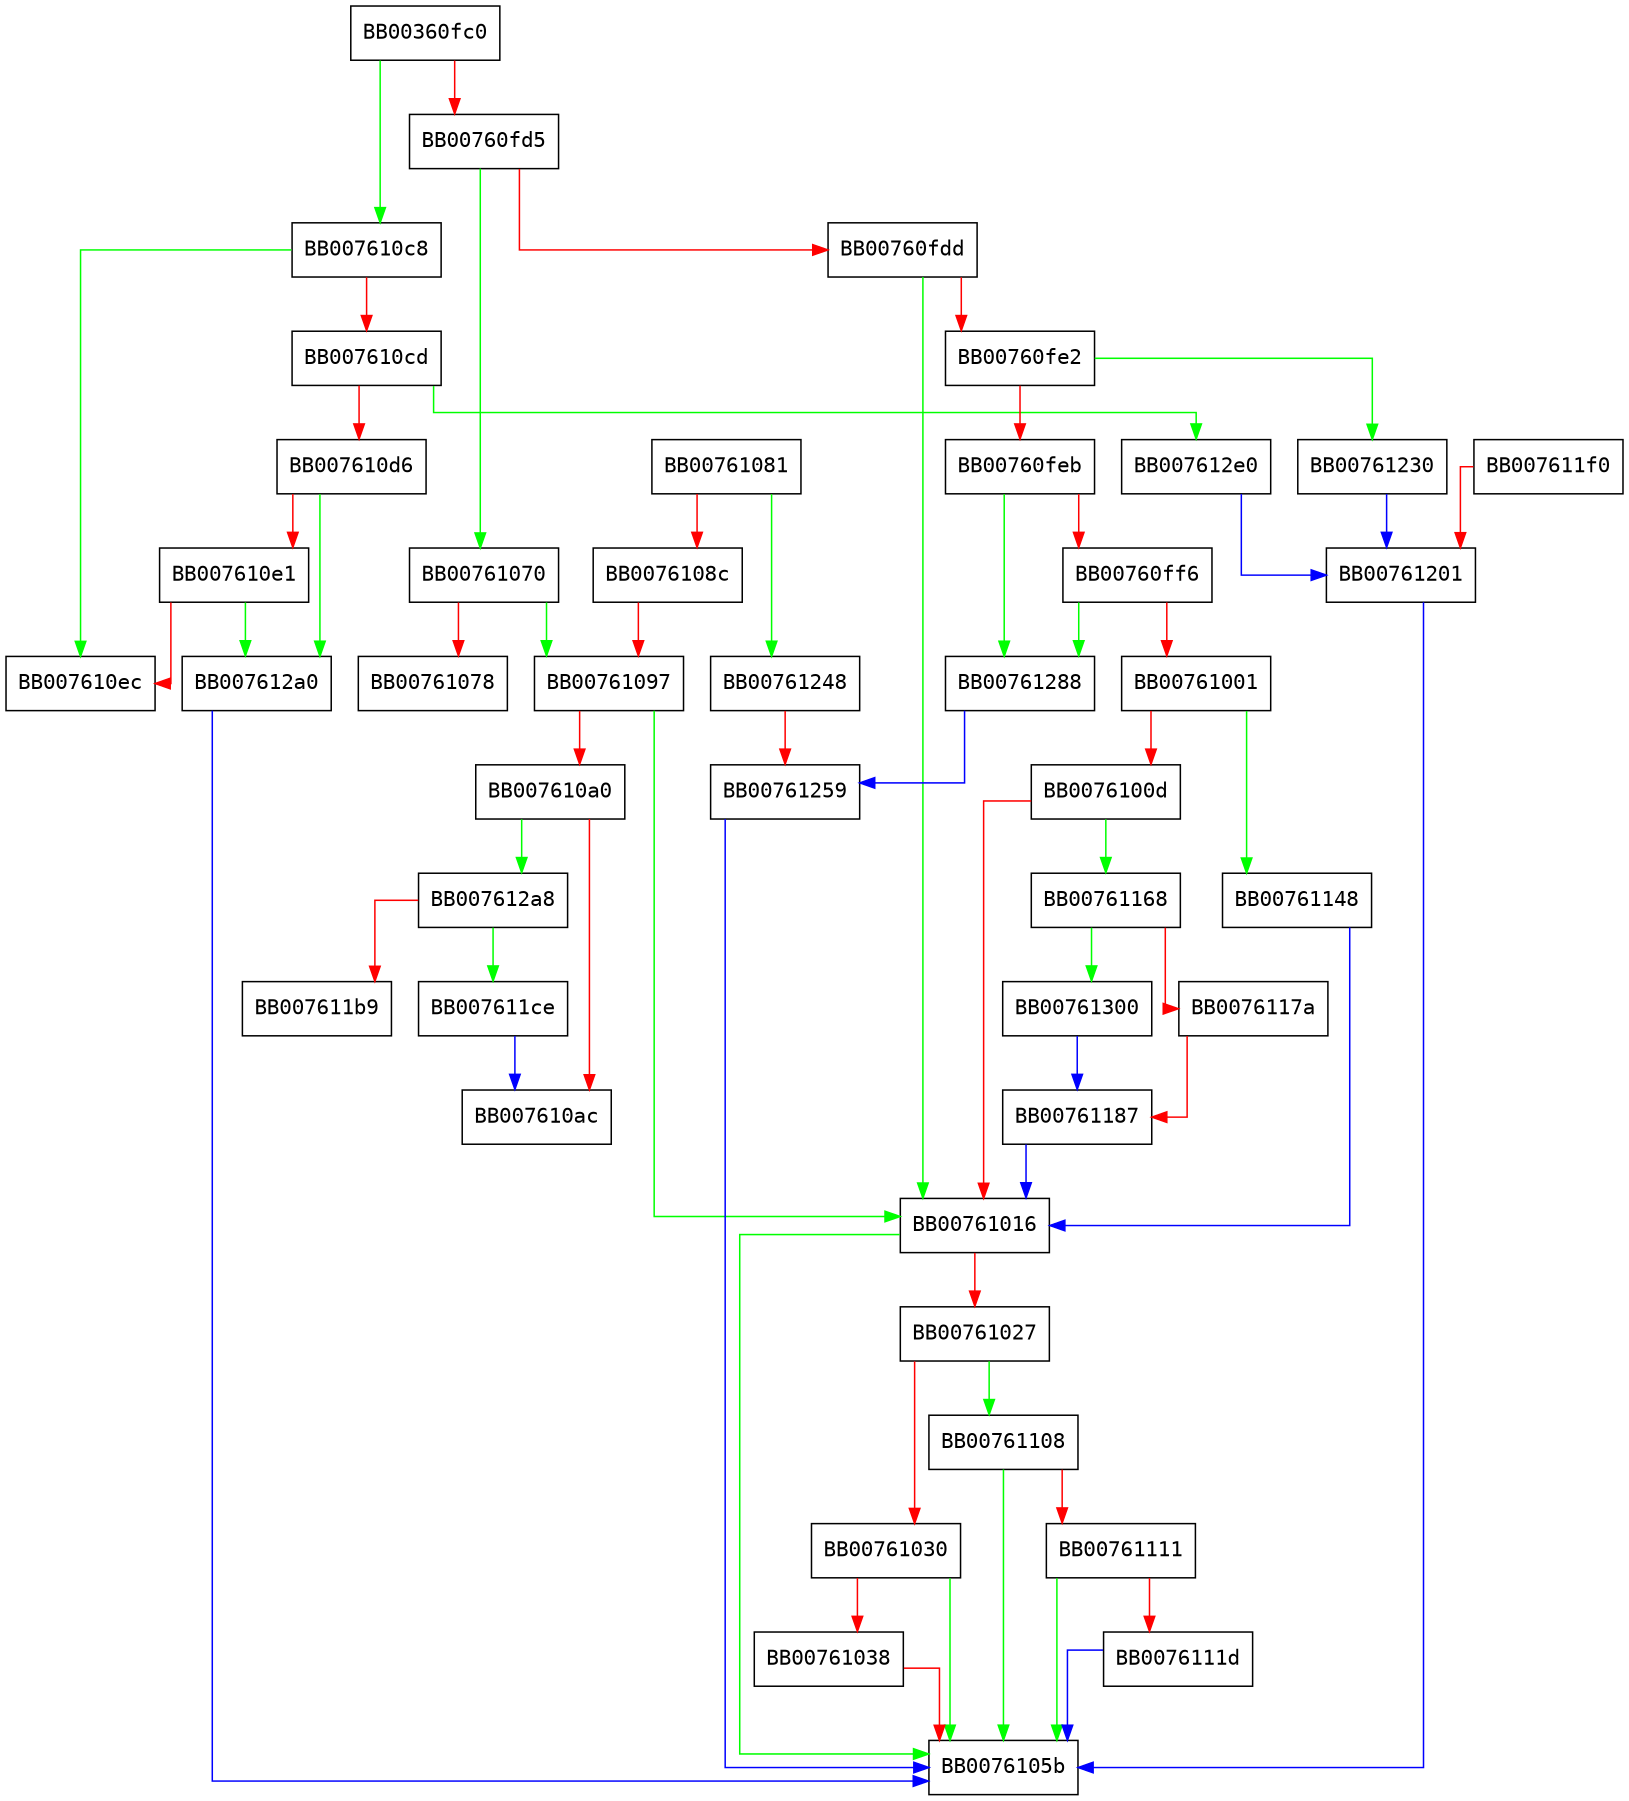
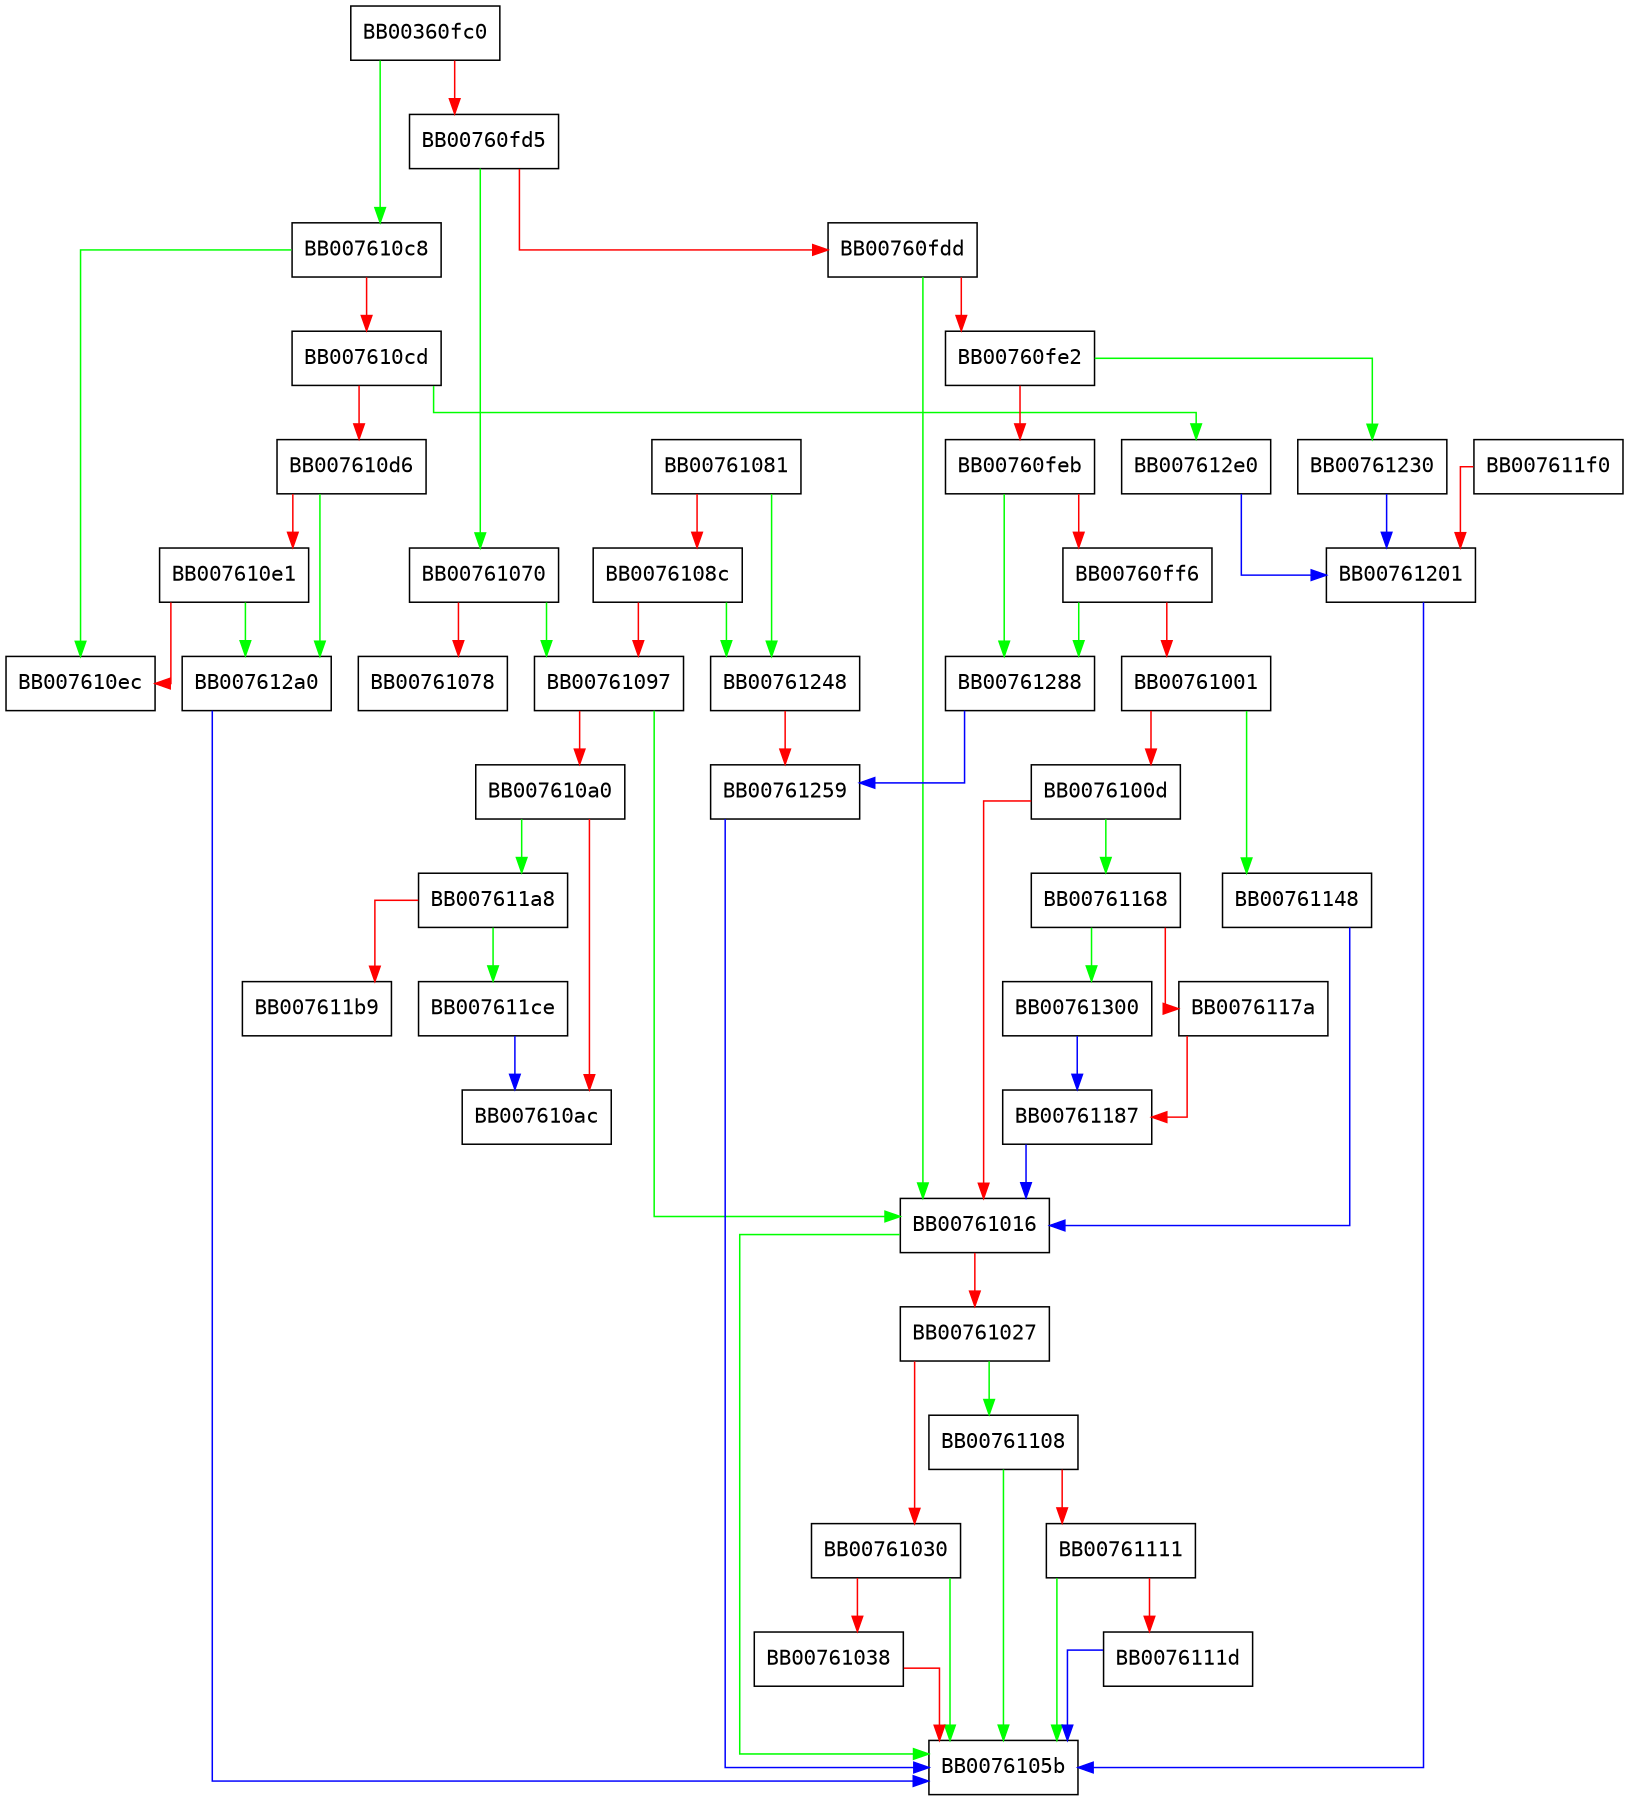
none -> (726, 622)
(493, 900) -> (493, 900)
